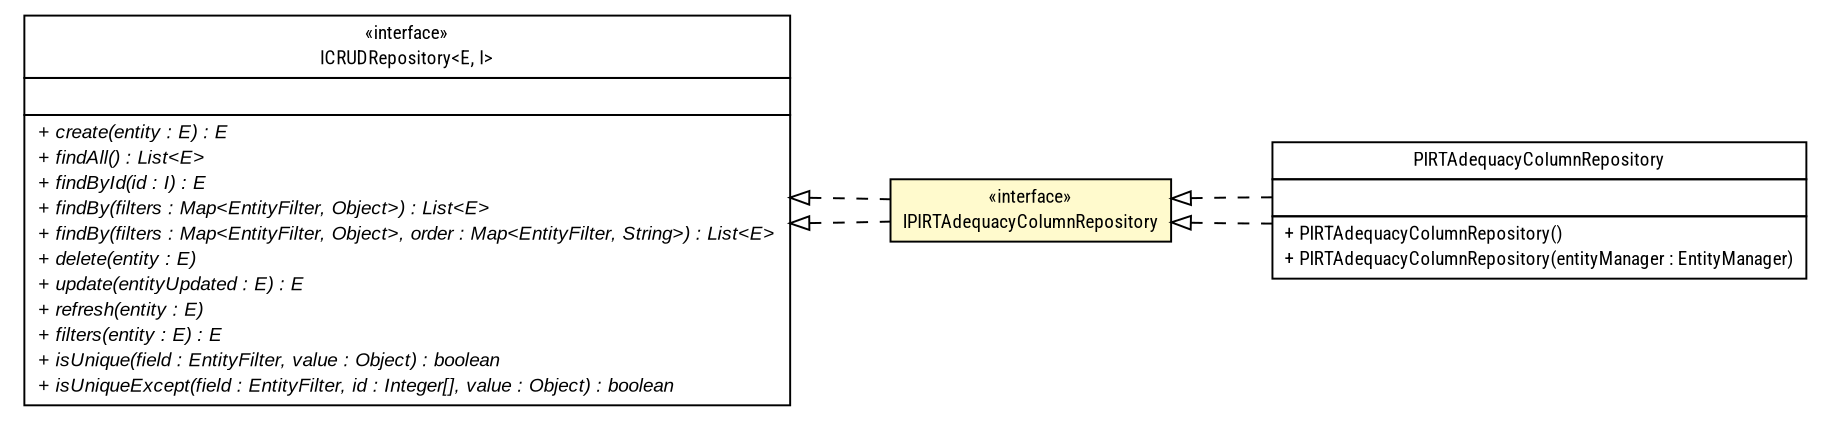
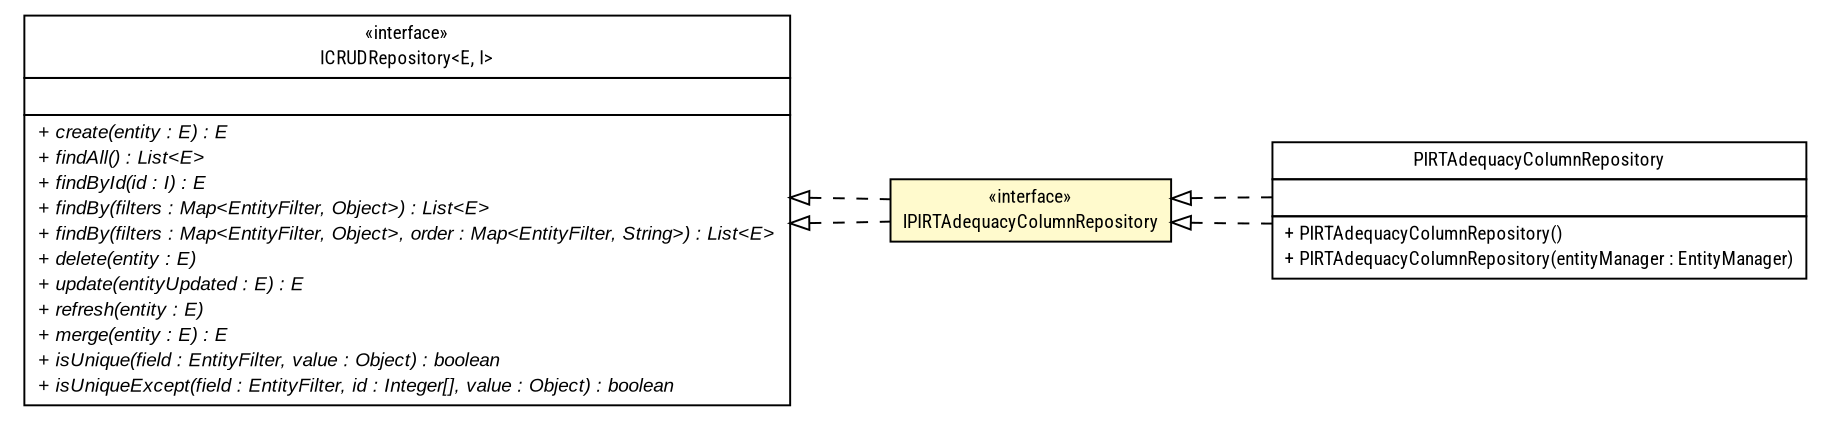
(131, 335) -> (133, 335)
